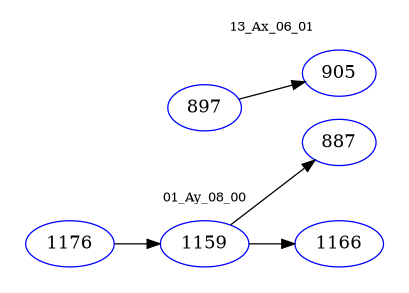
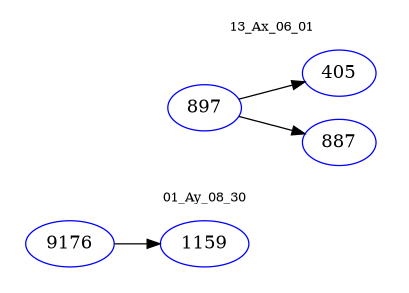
(339, 73) -> (339, 73)
(268, 197) -> (265, 123)
(205, 198) -> (205, 198)
(70, 244) -> (70, 244)
(339, 244) -> none
